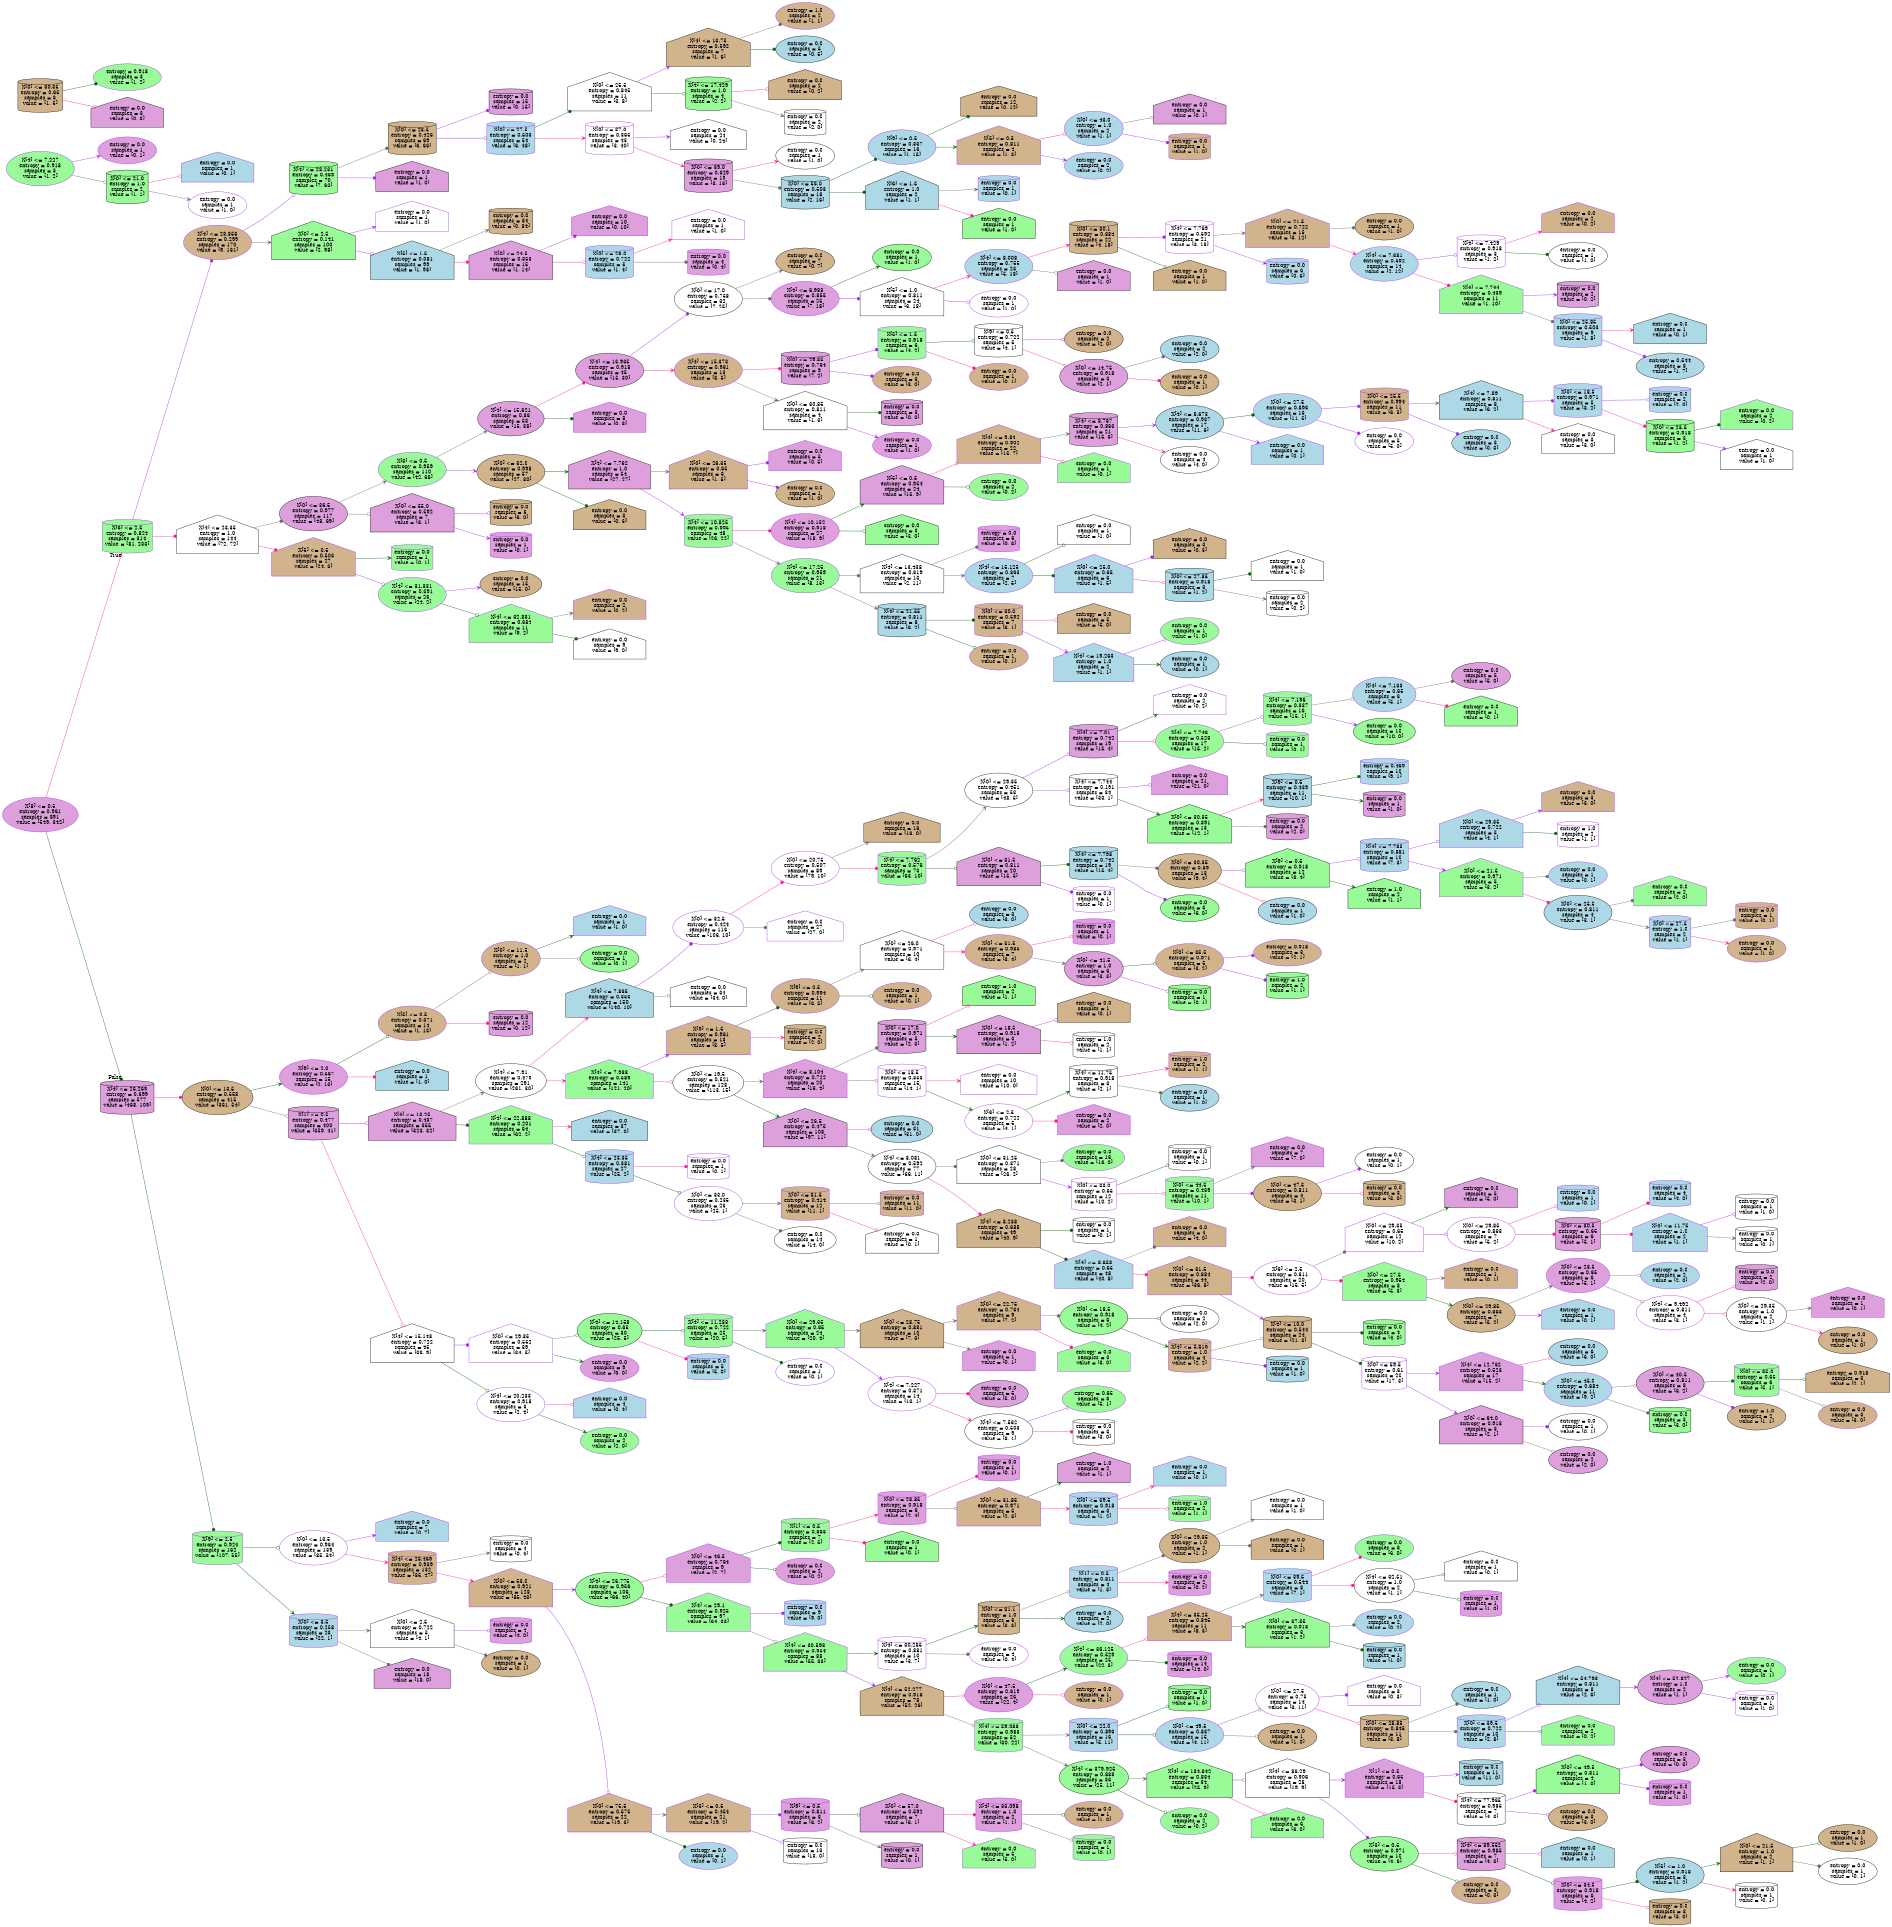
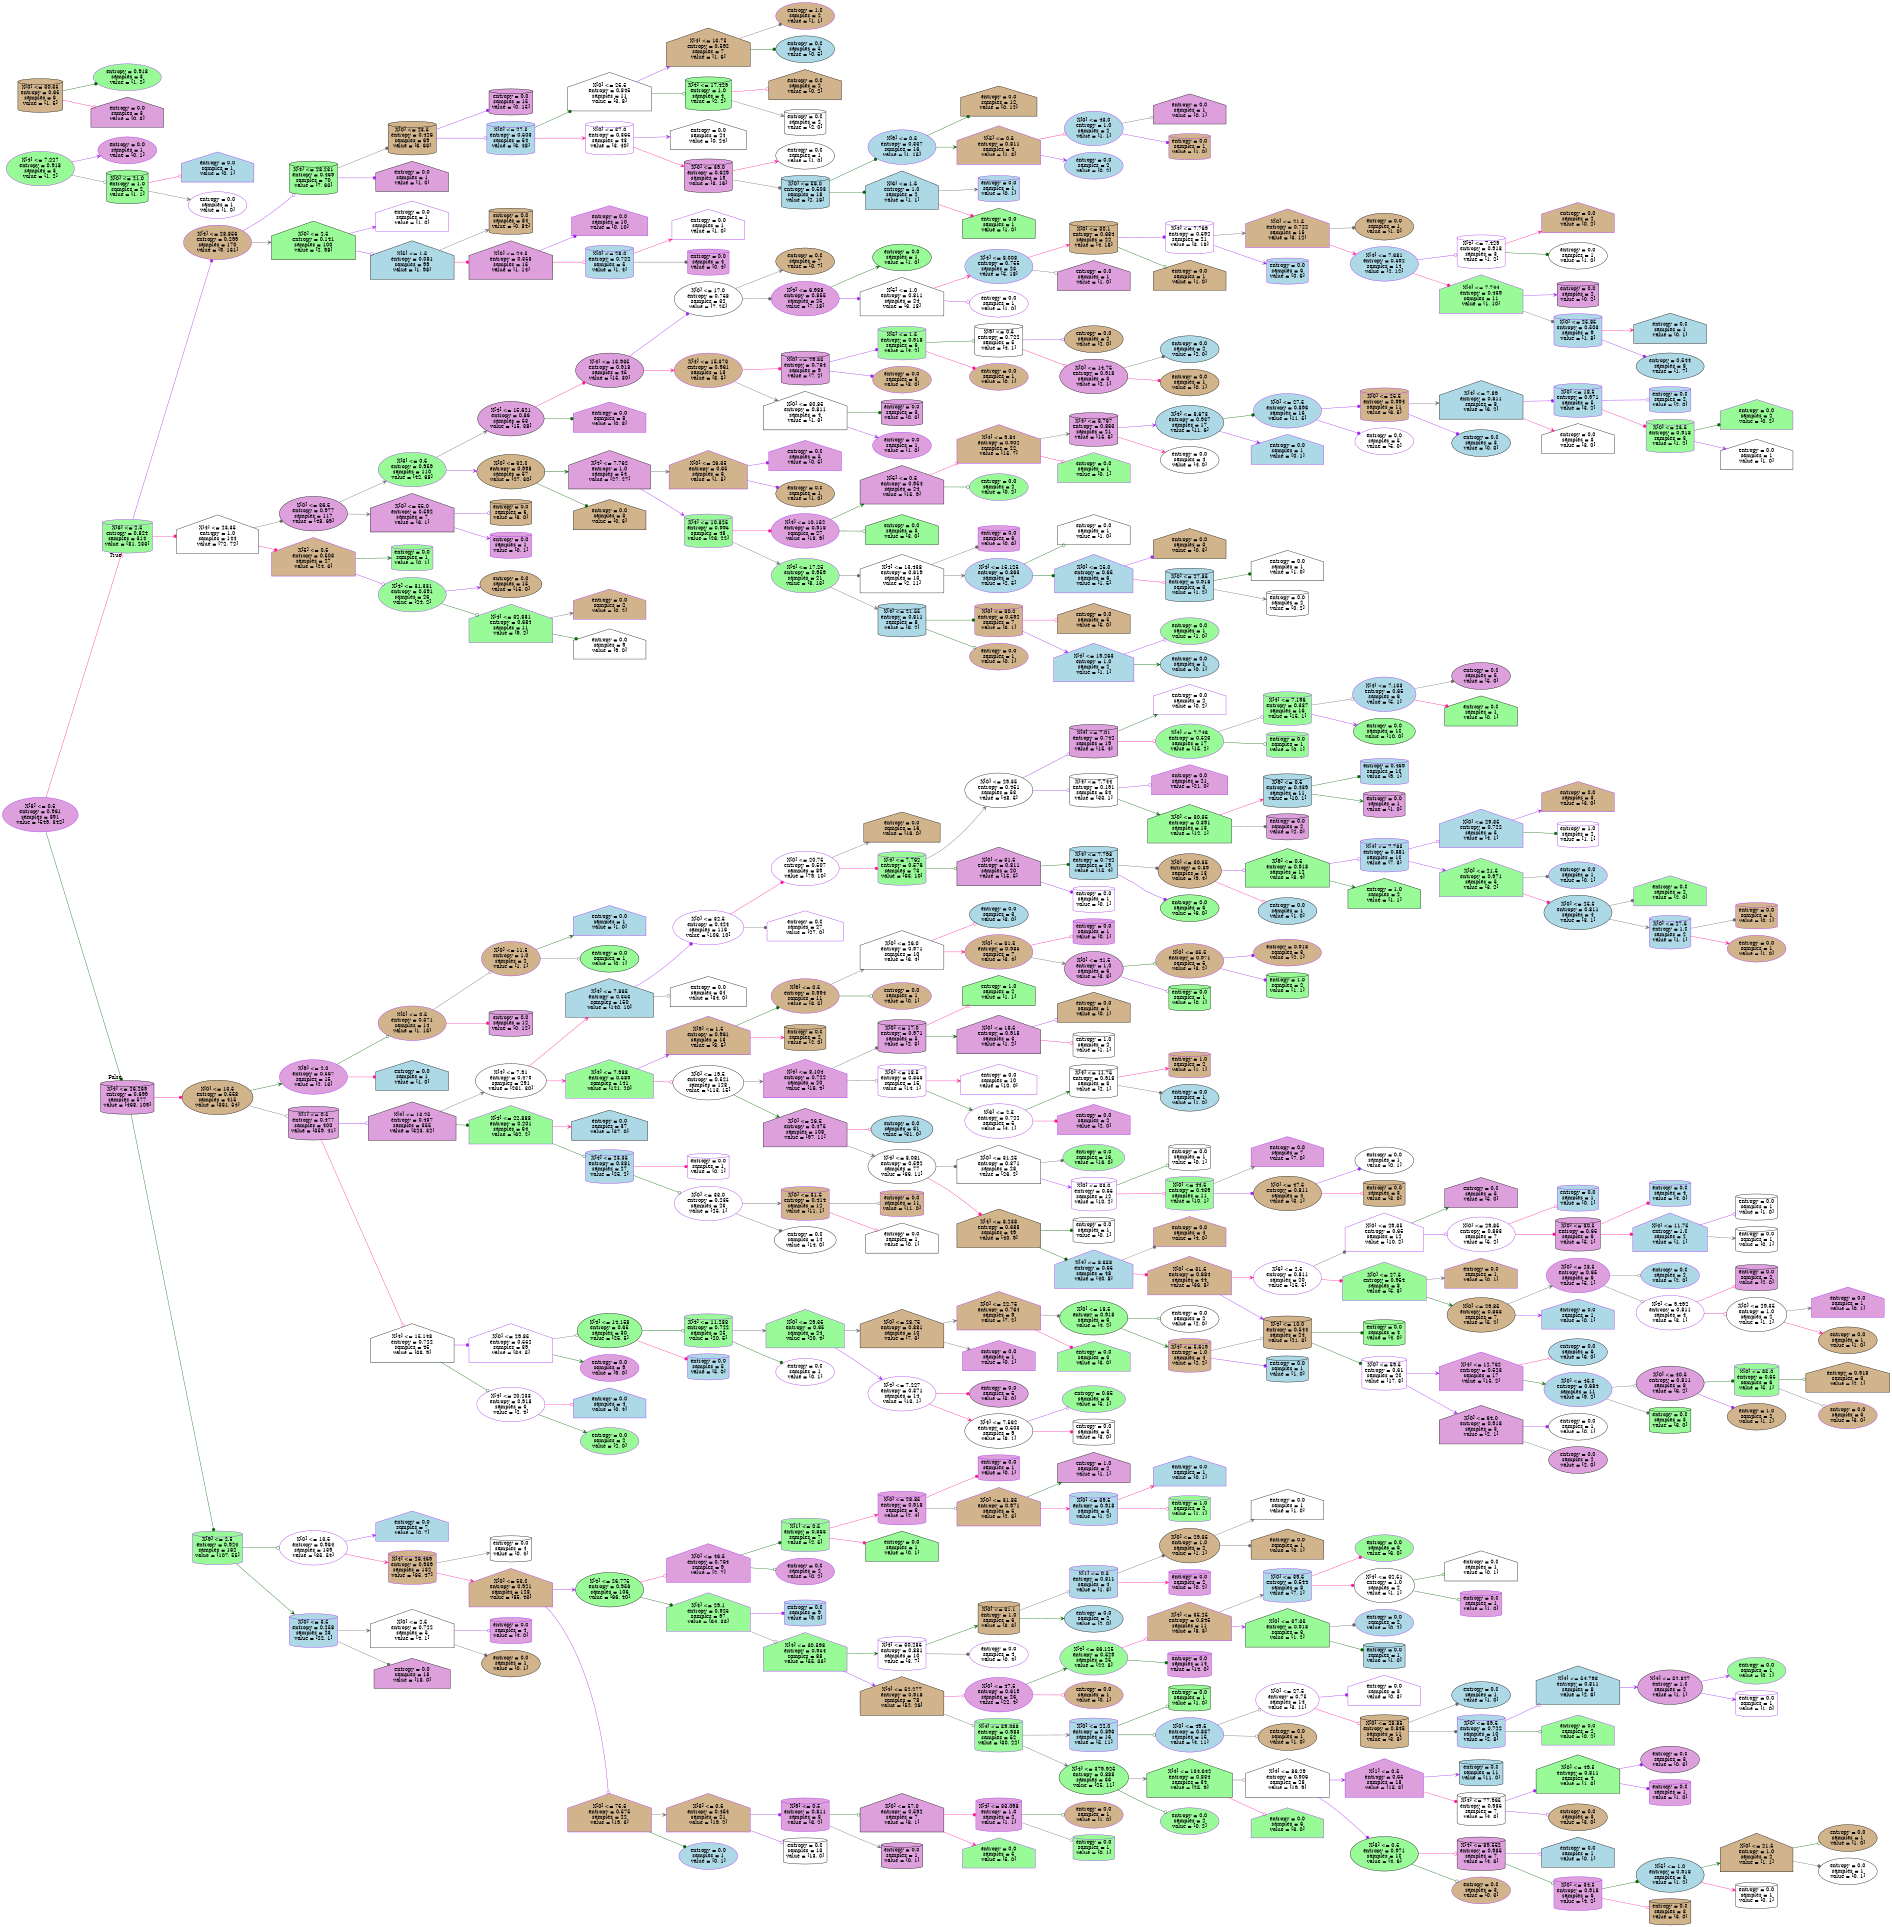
(1670, 436) -> (1670, 436)
(357, 514) -> (357, 514)
(1241, 1278) -> (1241, 1278)
(1237, 1627) -> (1237, 1627)
